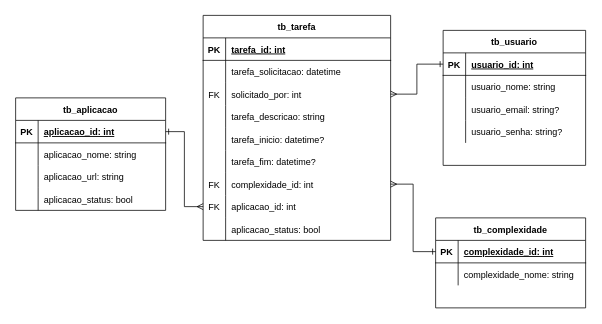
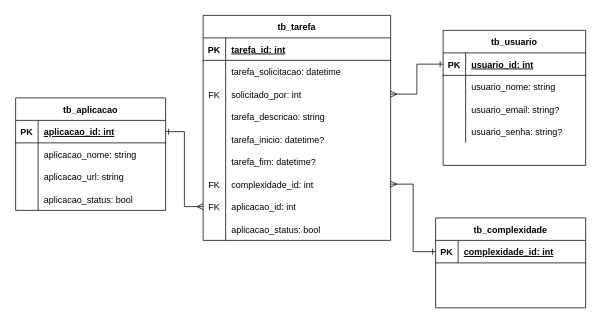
(522, 274) -> none
